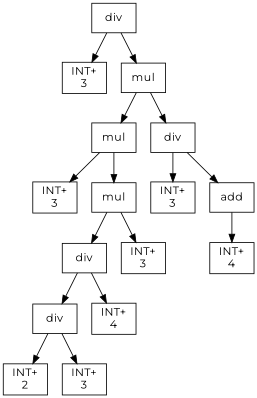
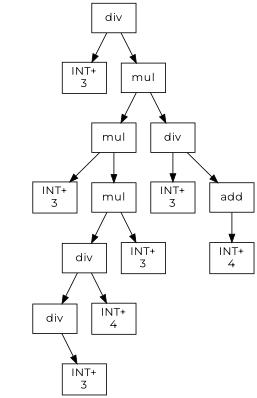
(25, 379) -> none
